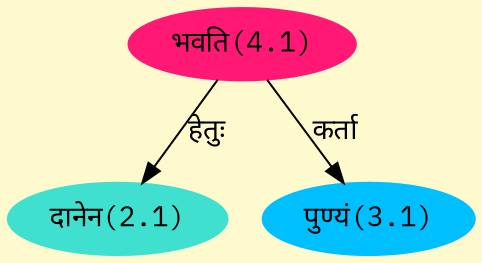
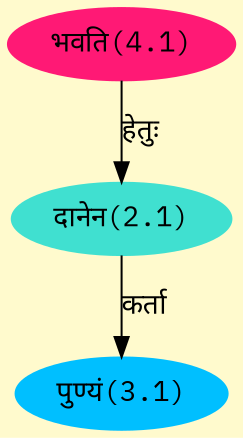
(299, 123) -> (122, 296)
